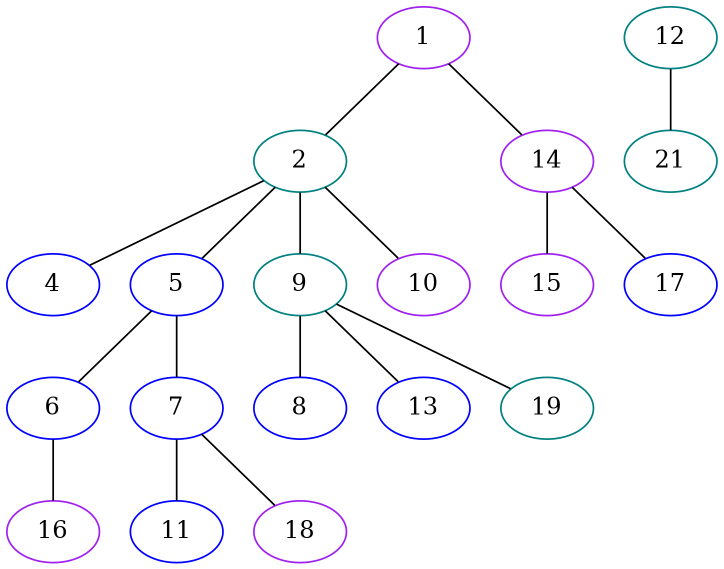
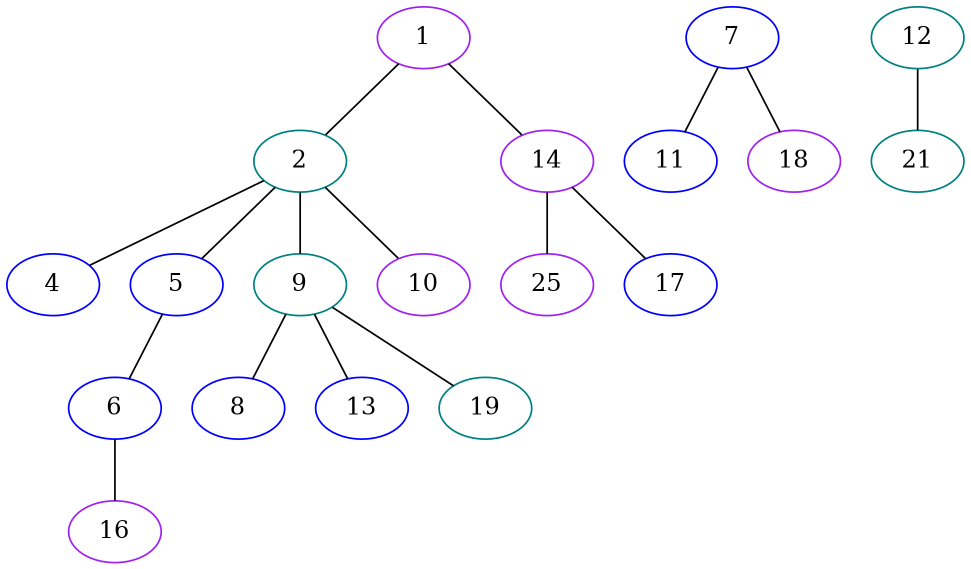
(547, 285) -> (547, 285)
(177, 347) -> none
